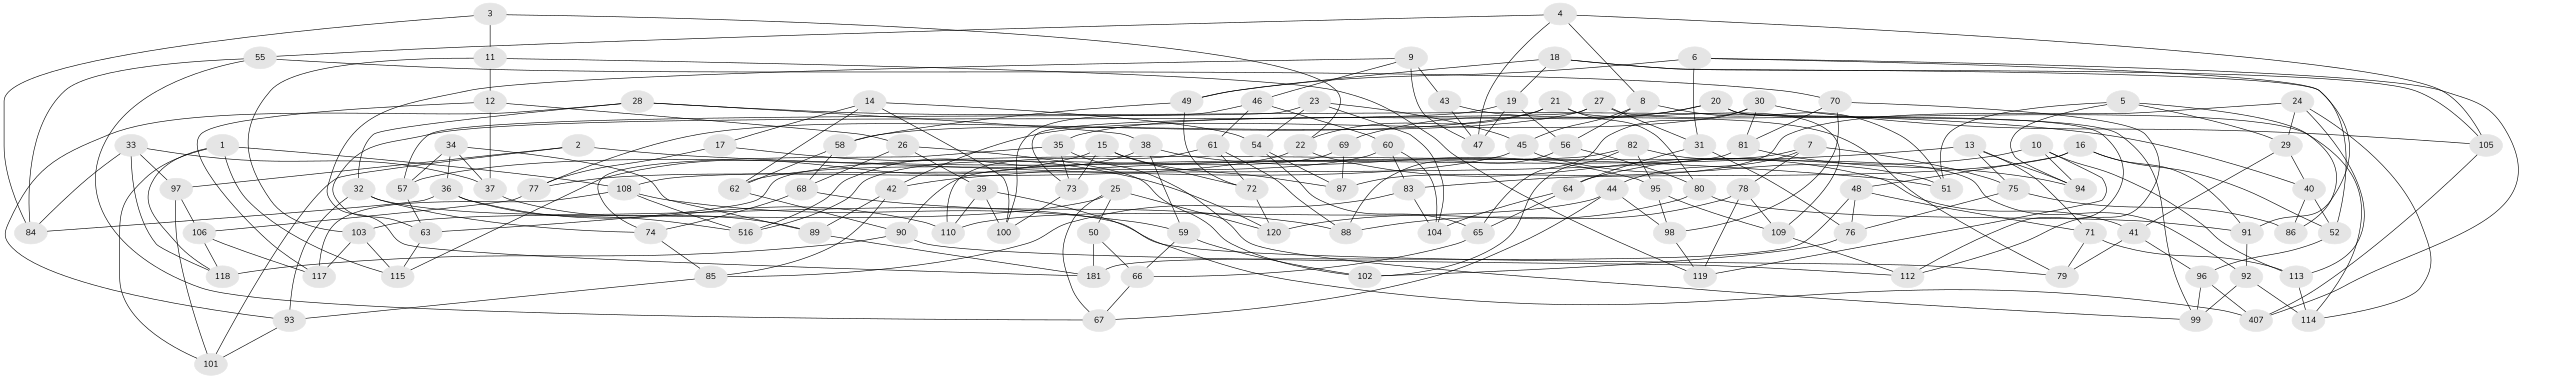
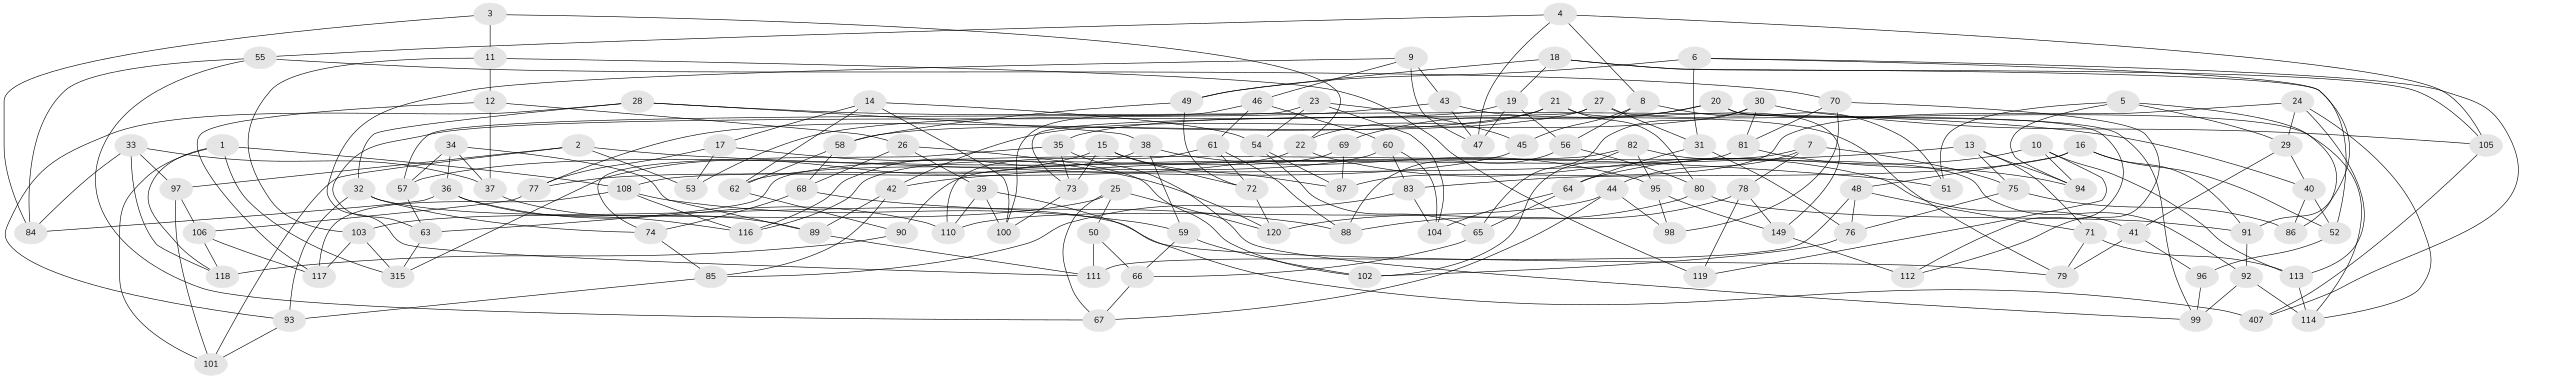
(1764, 166) -> none
none -> (691, 189)
(746, 233) -> (746, 233)
(1779, 233) -> (1779, 233)
(1684, 253) -> none
(1402, 261) -> none
(398, 277) -> (398, 277)
(1094, 277) -> (1094, 277)
(2229, 299) -> none
